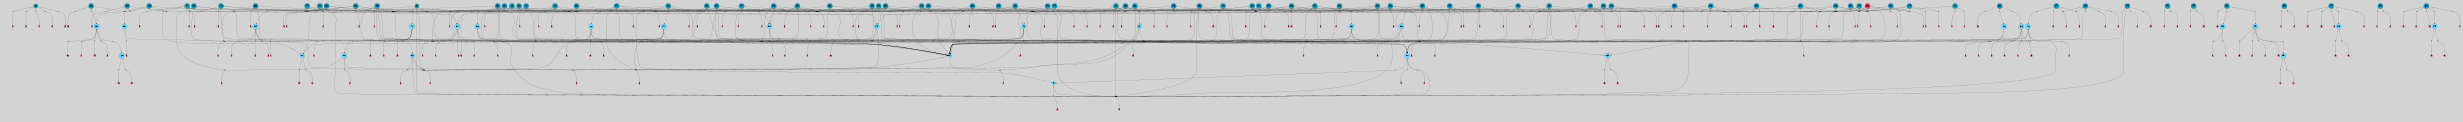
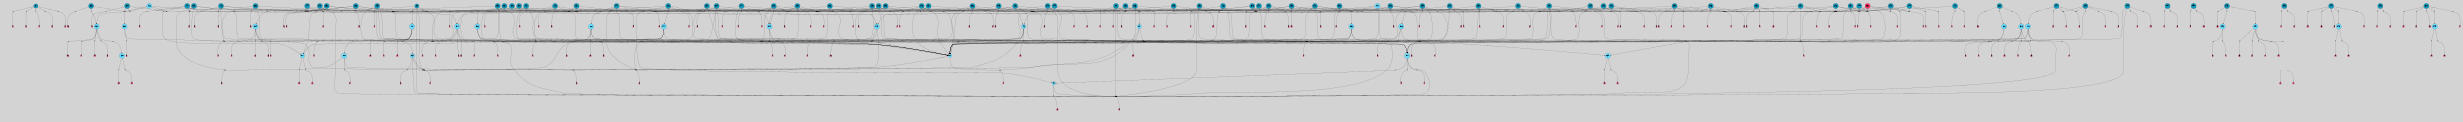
(149, 6) -> (149, 6)
(1377, 6) -> (1377, 6)
(2284, 56) -> none
